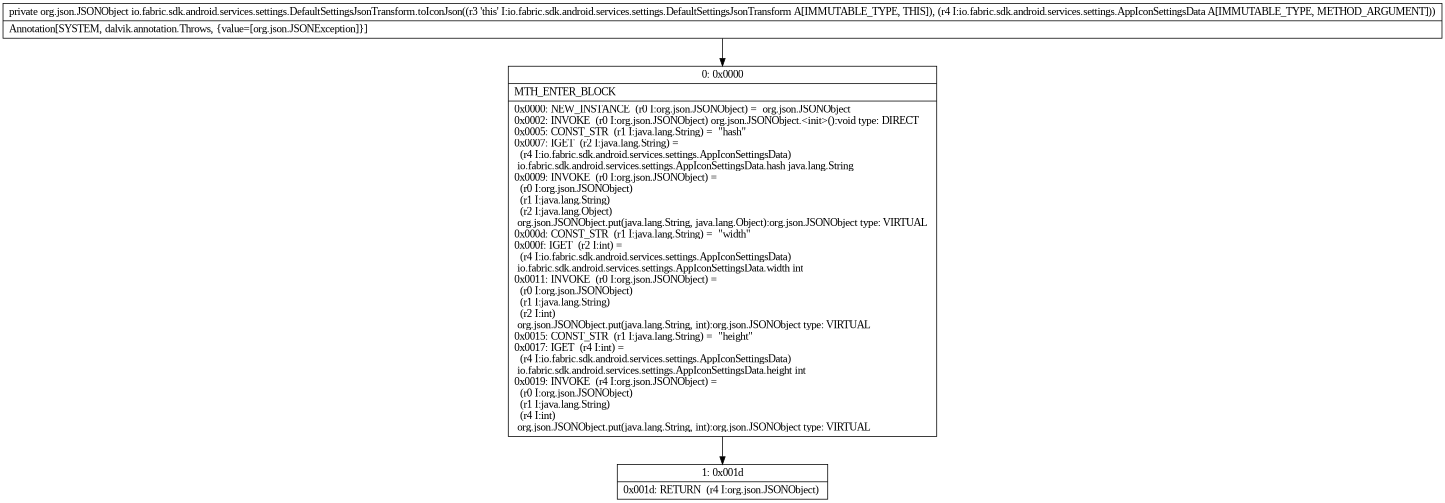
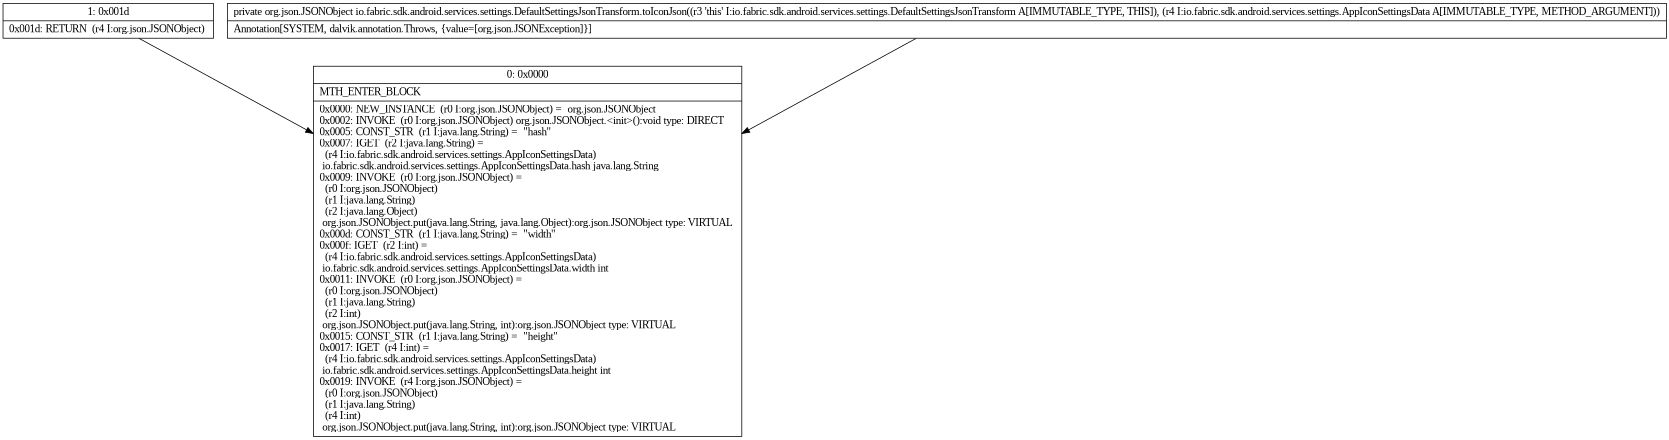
(723, 447) -> (223, 84)
